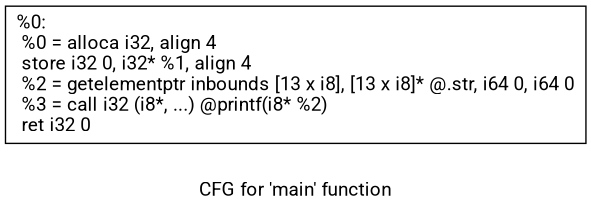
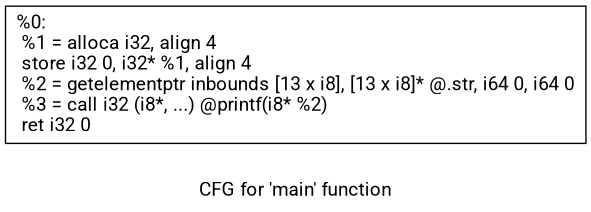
(117, 43) -> (117, 43)
